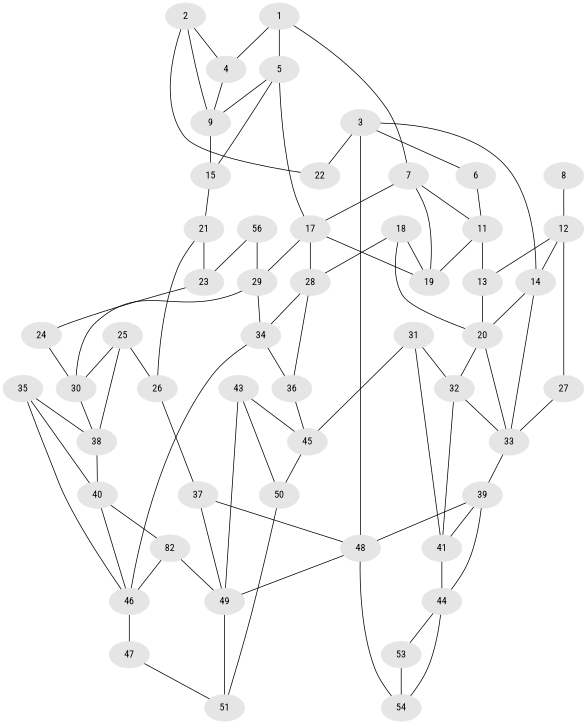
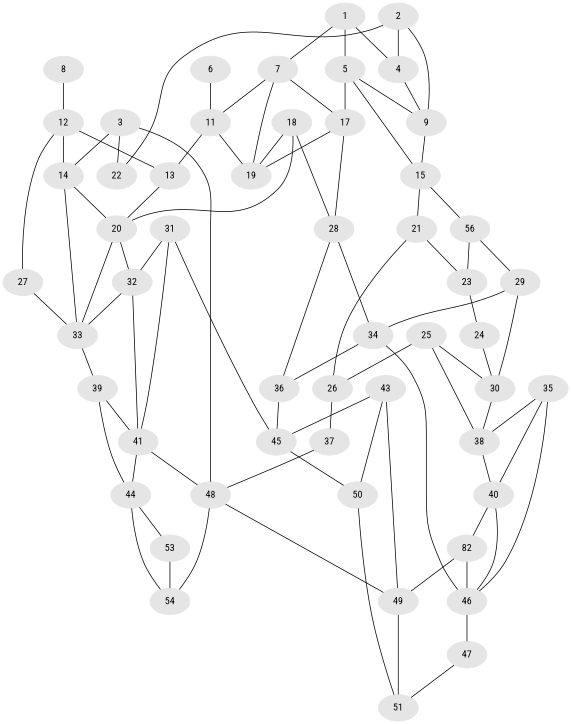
(418, 149) -> none
none -> (445, 202)
(284, 256) -> none
(422, 522) -> (174, 468)
(211, 548) -> none
